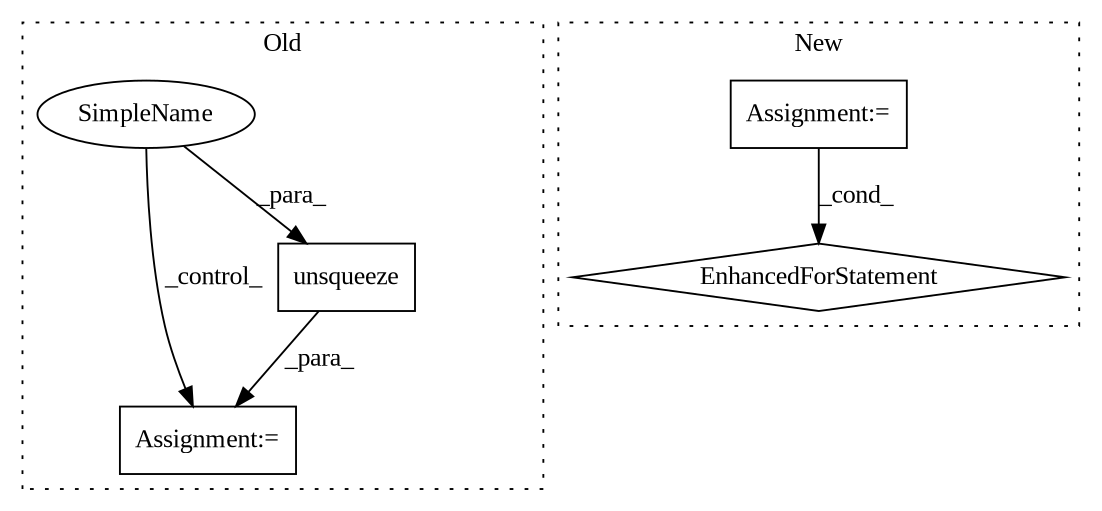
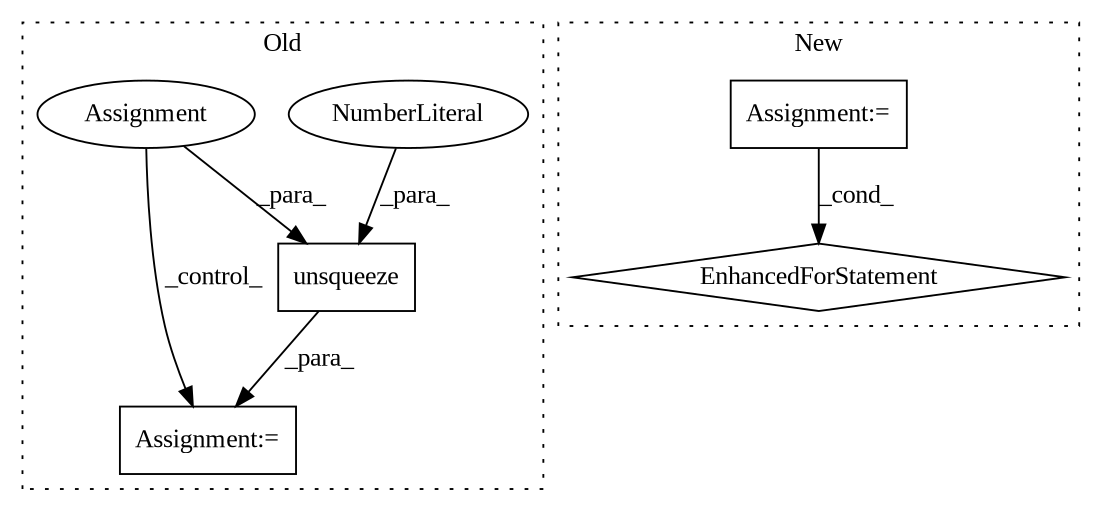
(146, 114) -> (146, 114)
none -> (408, 114)
